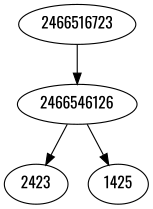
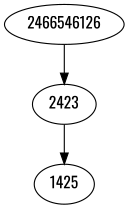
(77, 24) -> none
(95, 140) -> (64, 139)
